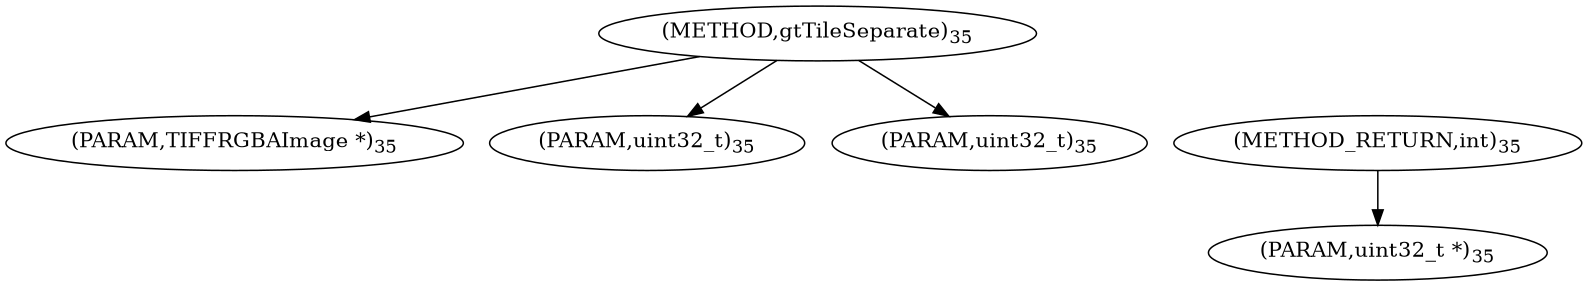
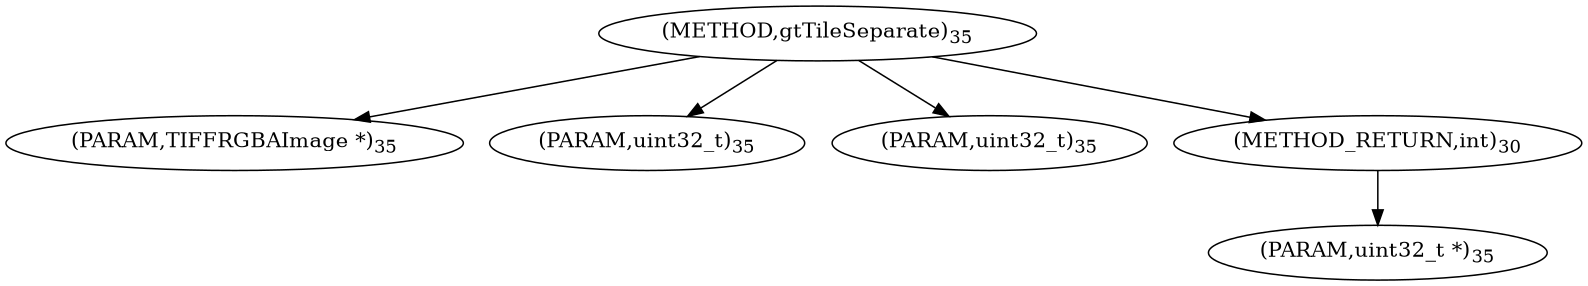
none -> (1091, 87)
(1510, 141) -> (1510, 141)
